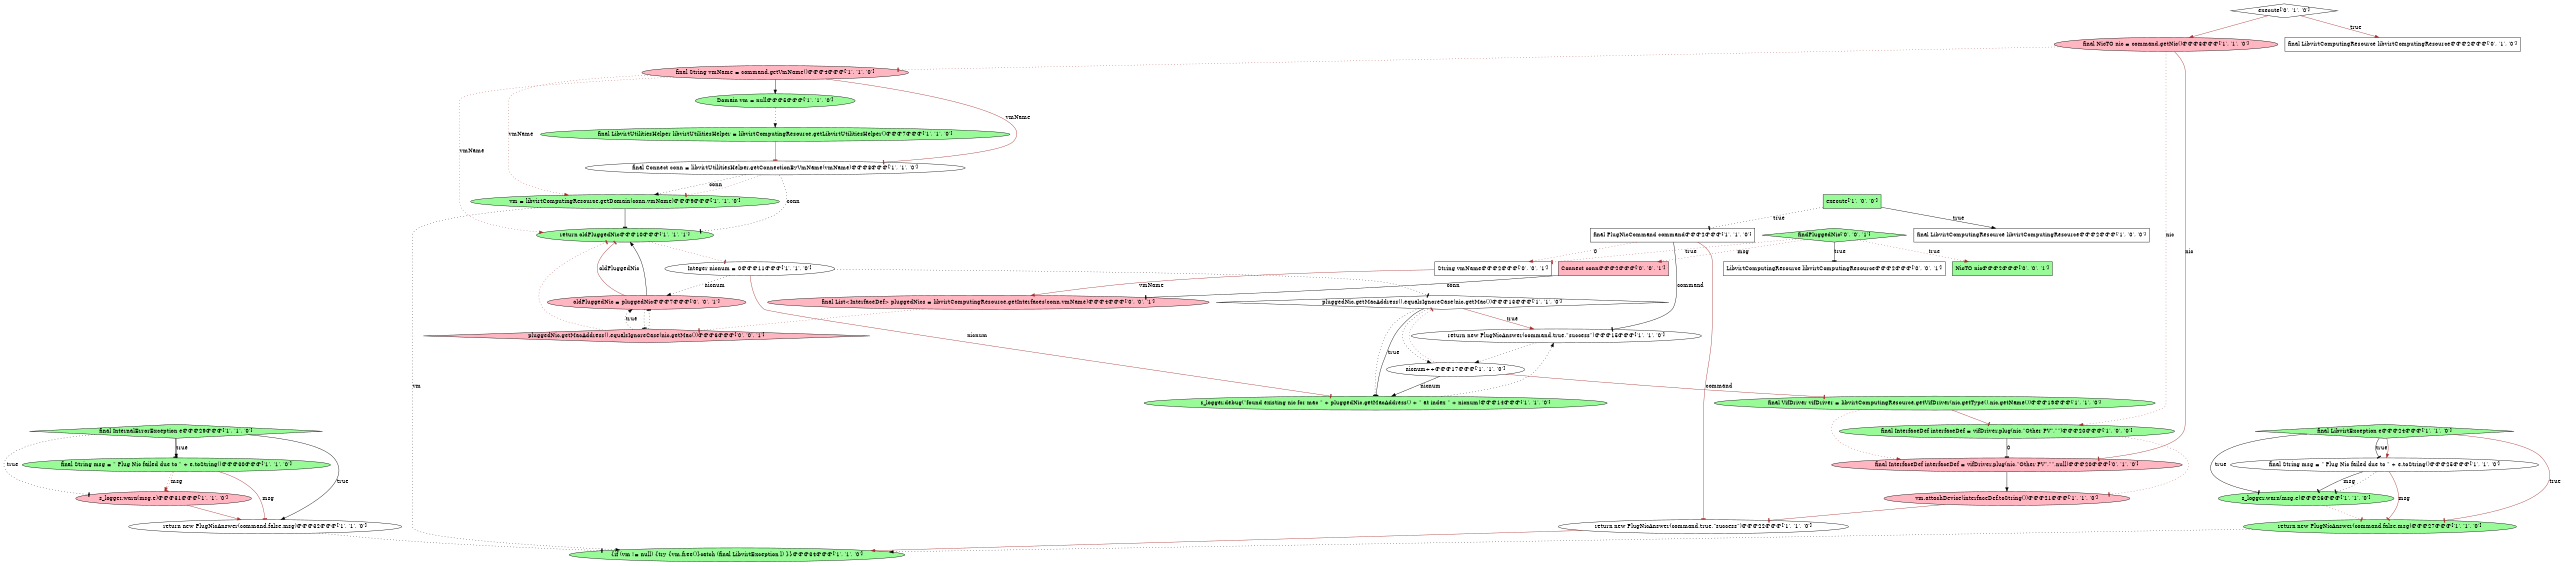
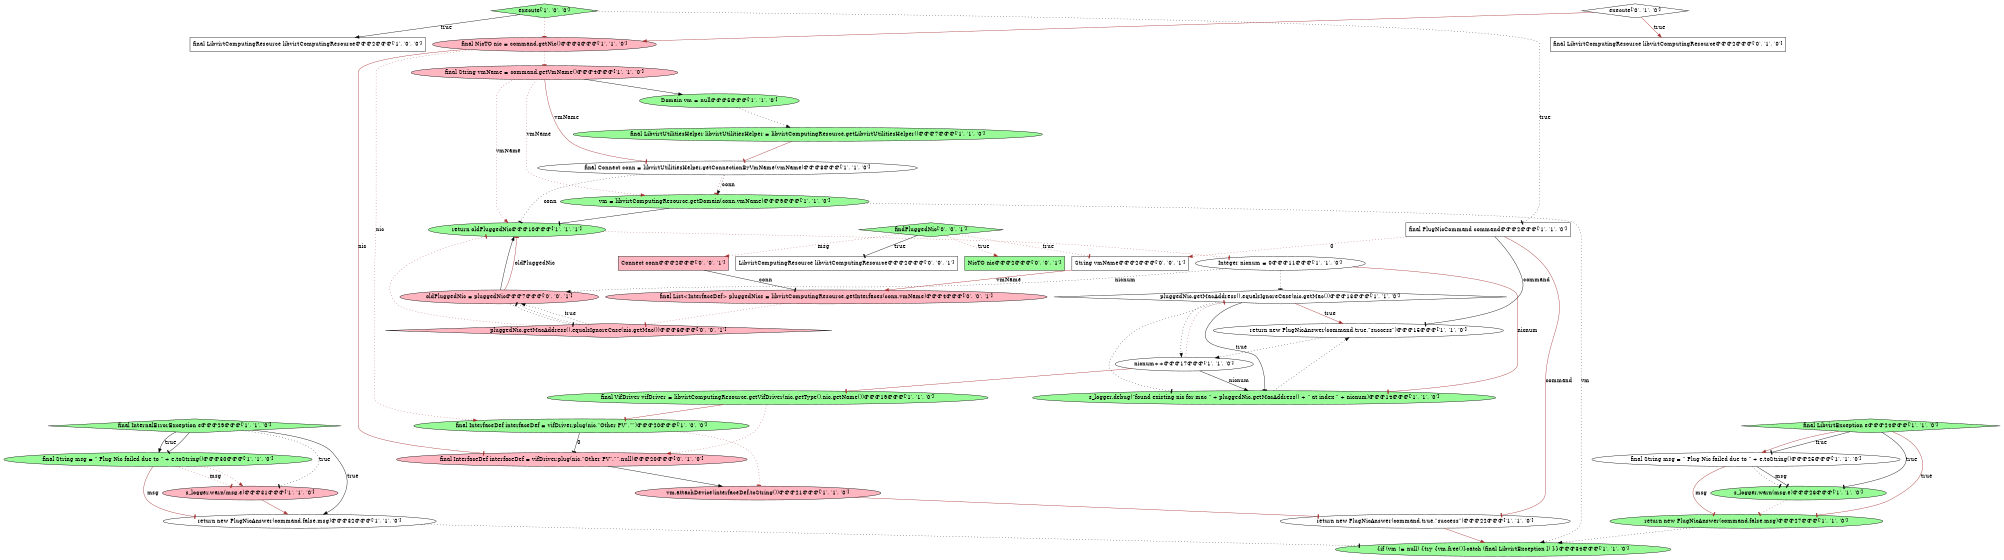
none -> (544, 27)
(1852, 202) -> (544, 11)
